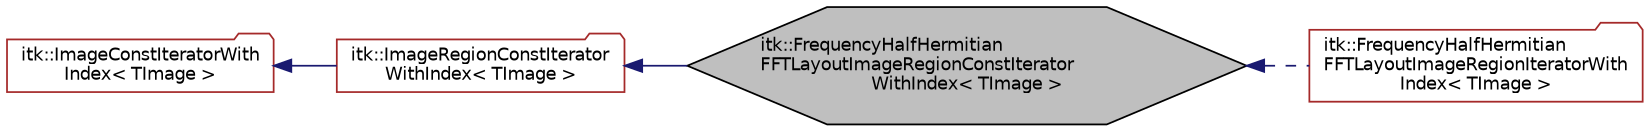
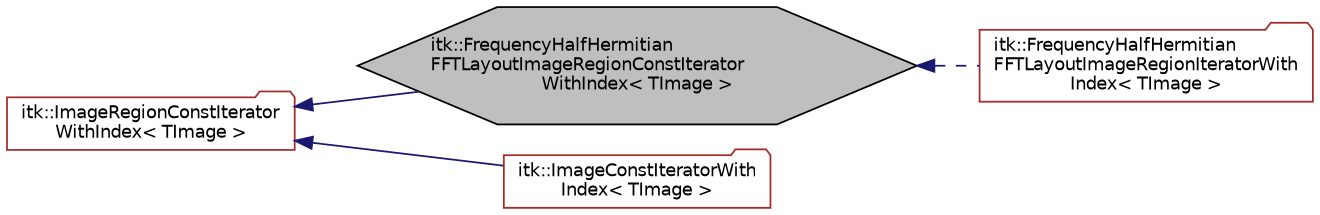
(314, 66) -> (408, 154)
